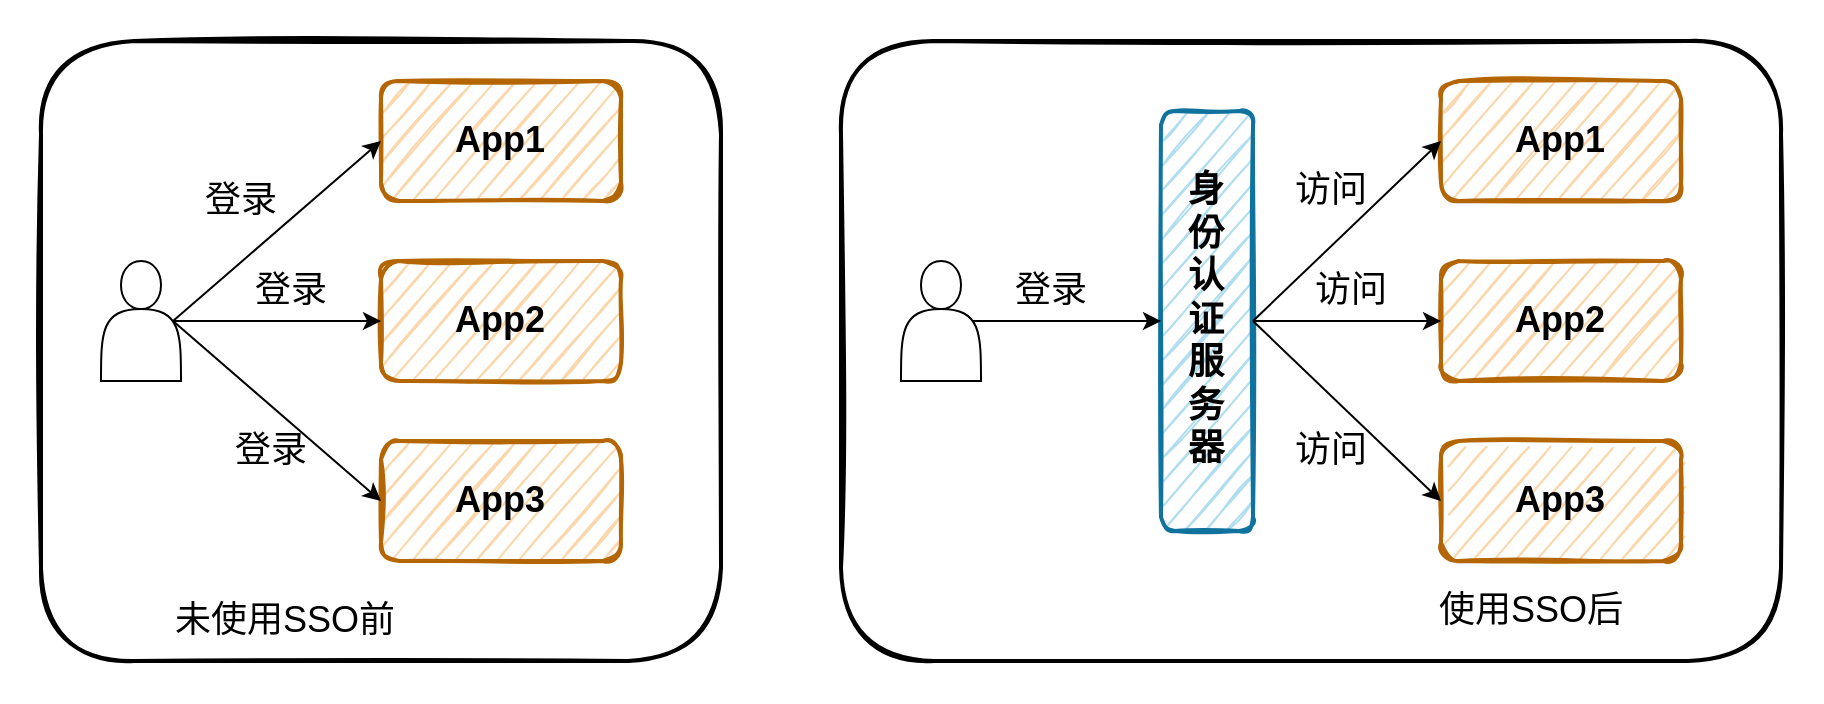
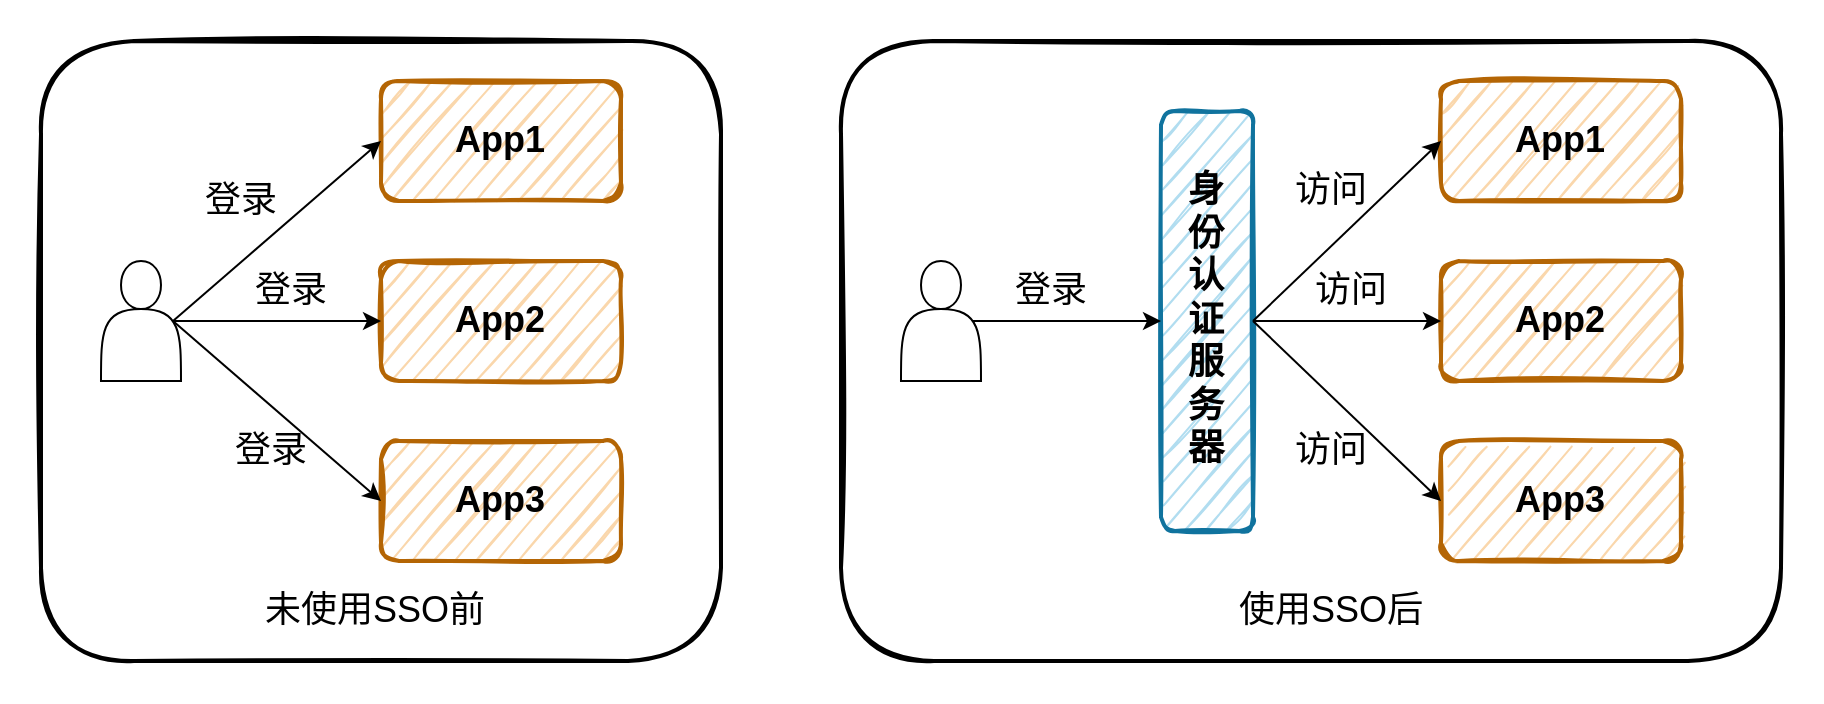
(1531, 611) -> (1331, 611)
(286, 621) -> (376, 611)
